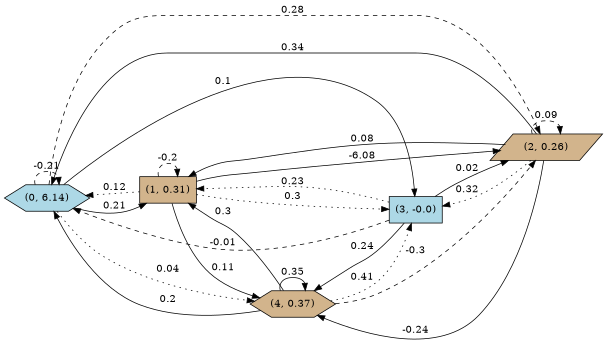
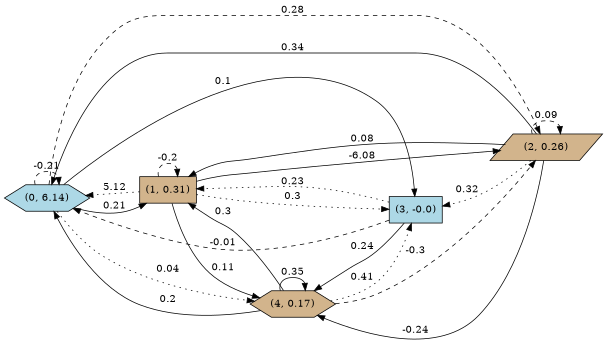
(467, 178) -> none
(115, 187) -> (115, 187)
(293, 304) -> (293, 304)
